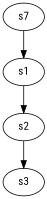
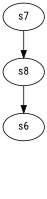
(24, 72) -> (24, 72)
(24, 127) -> (24, 127)
(24, 182) -> none
